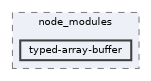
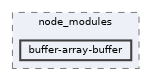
(76, 50) -> (76, 50)
